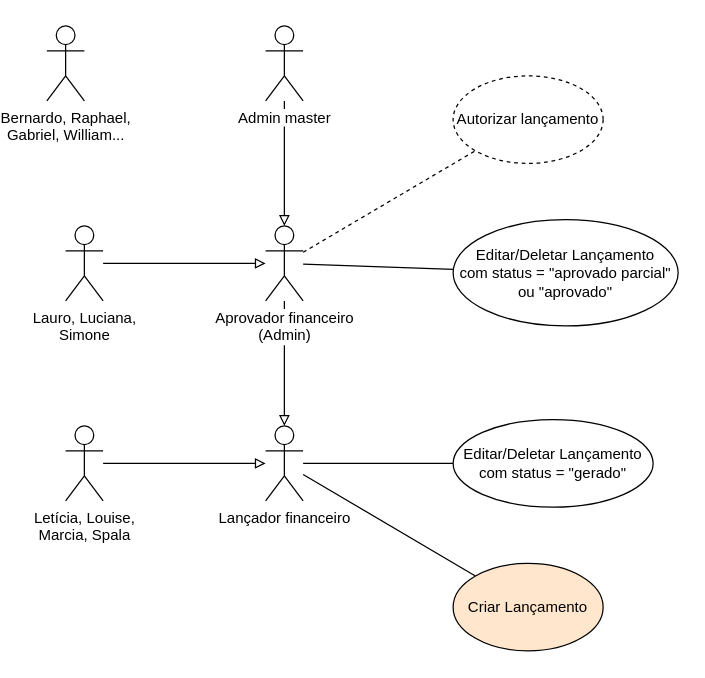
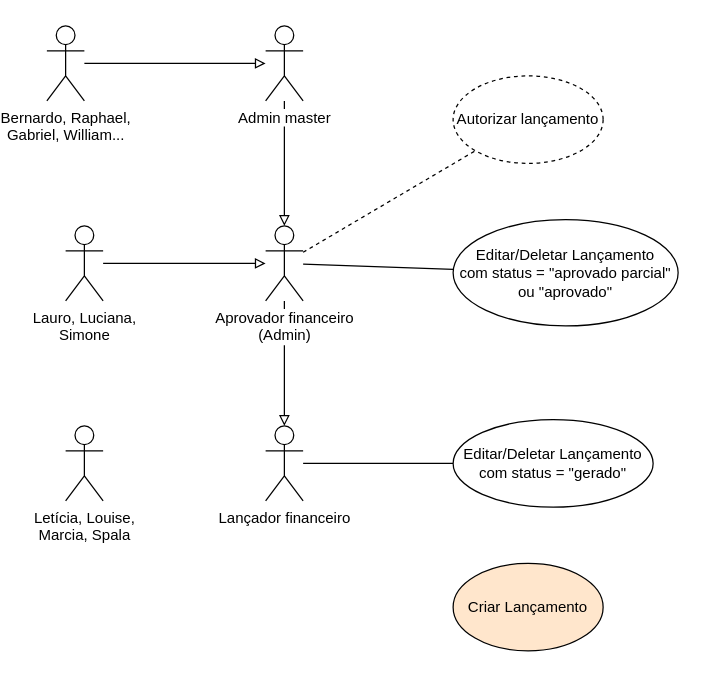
none -> (169, 63)
(179, 463) -> none
(389, 525) -> none
